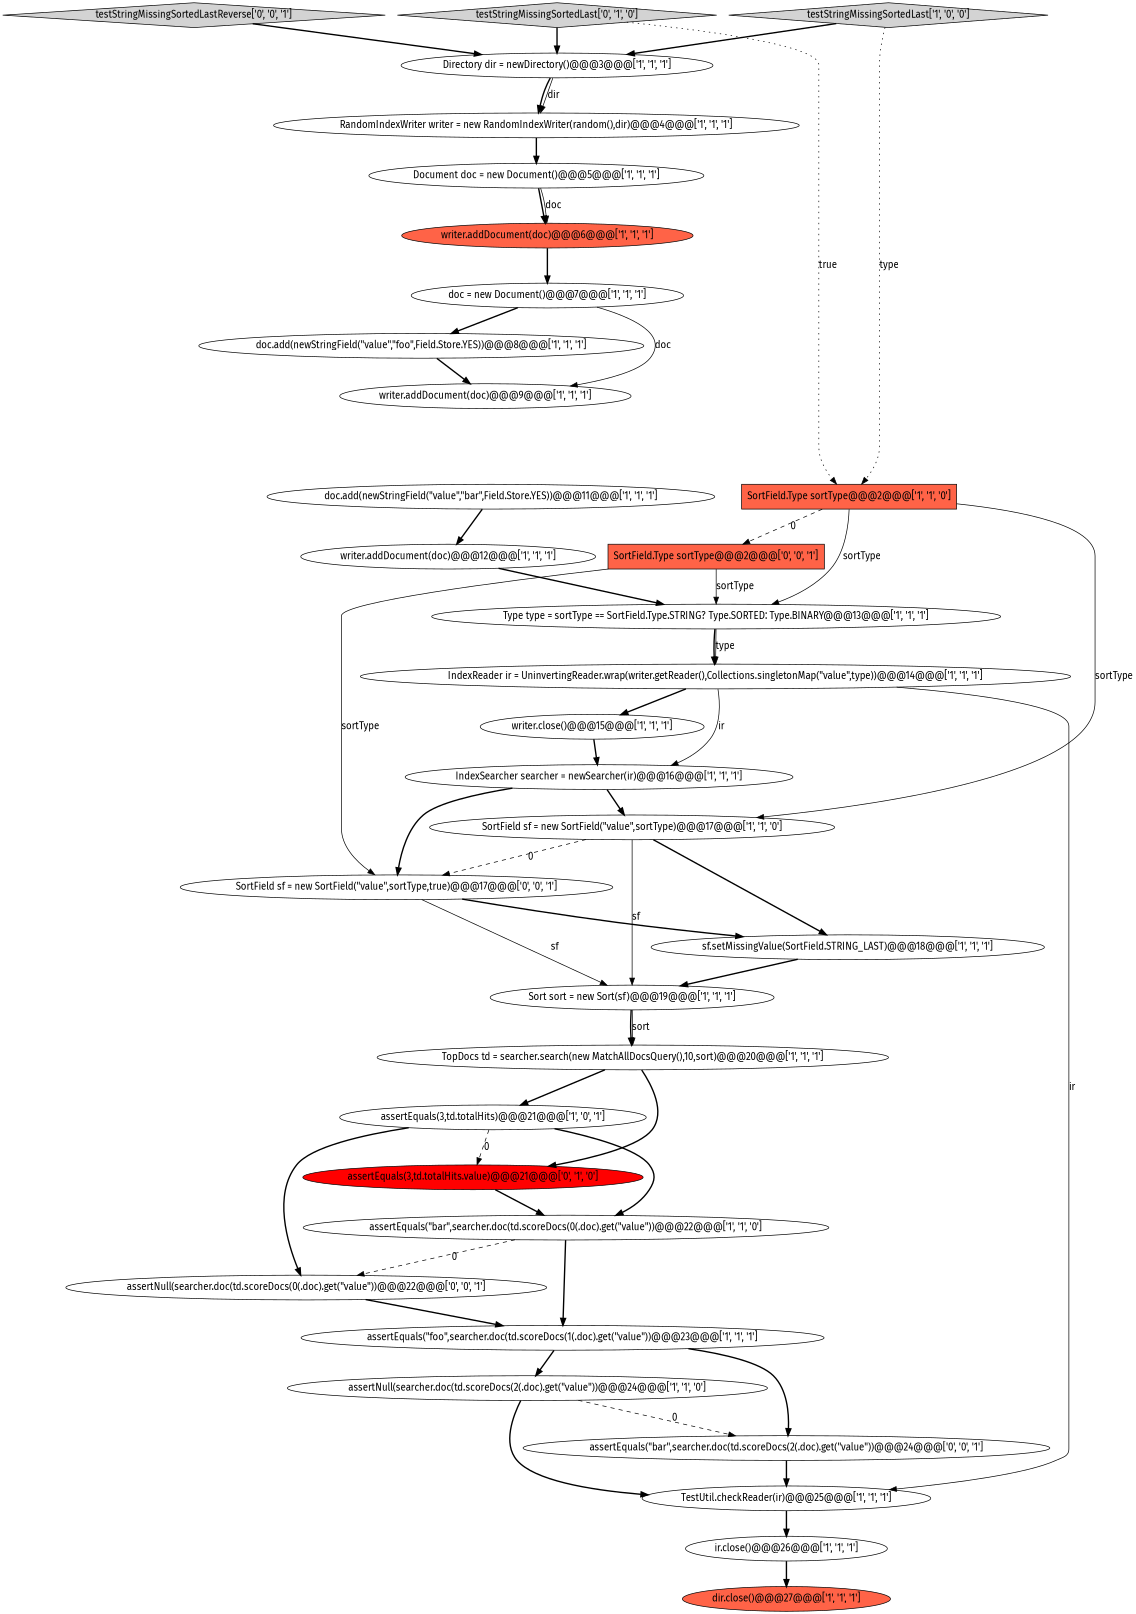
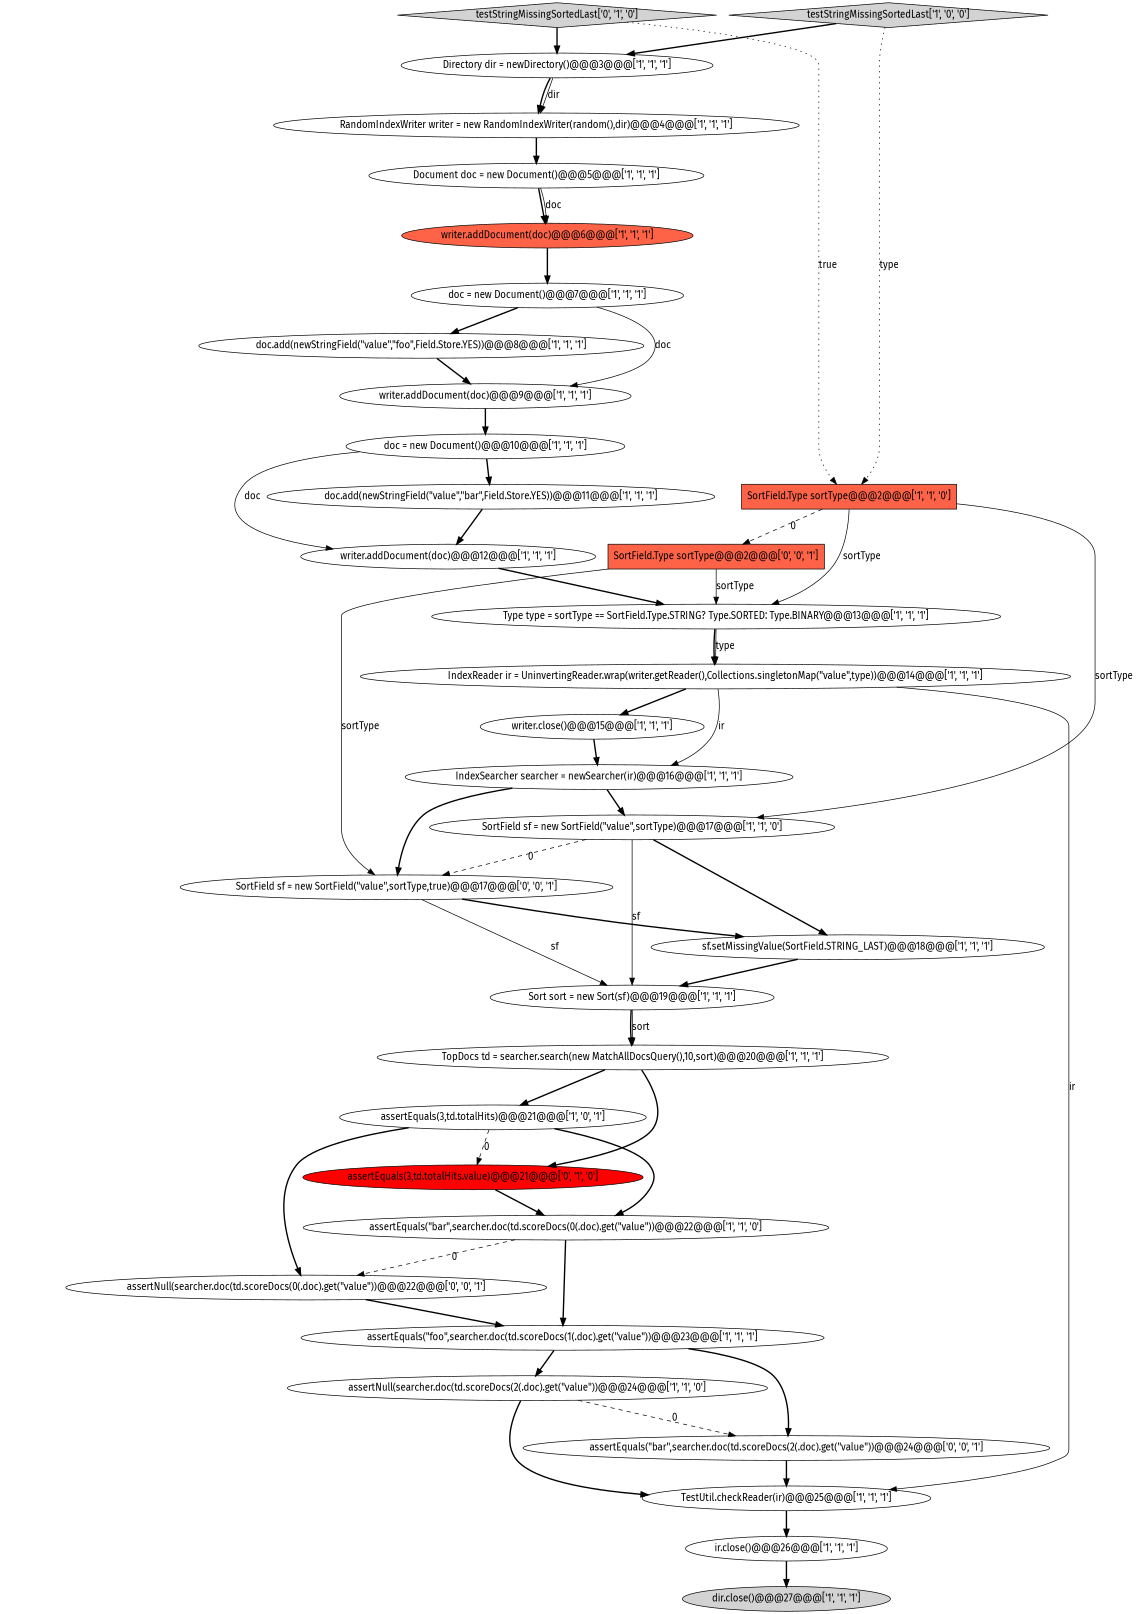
(194, 15) -> none
none -> (485, 446)
(786, 1599) -> (786, 1599)
